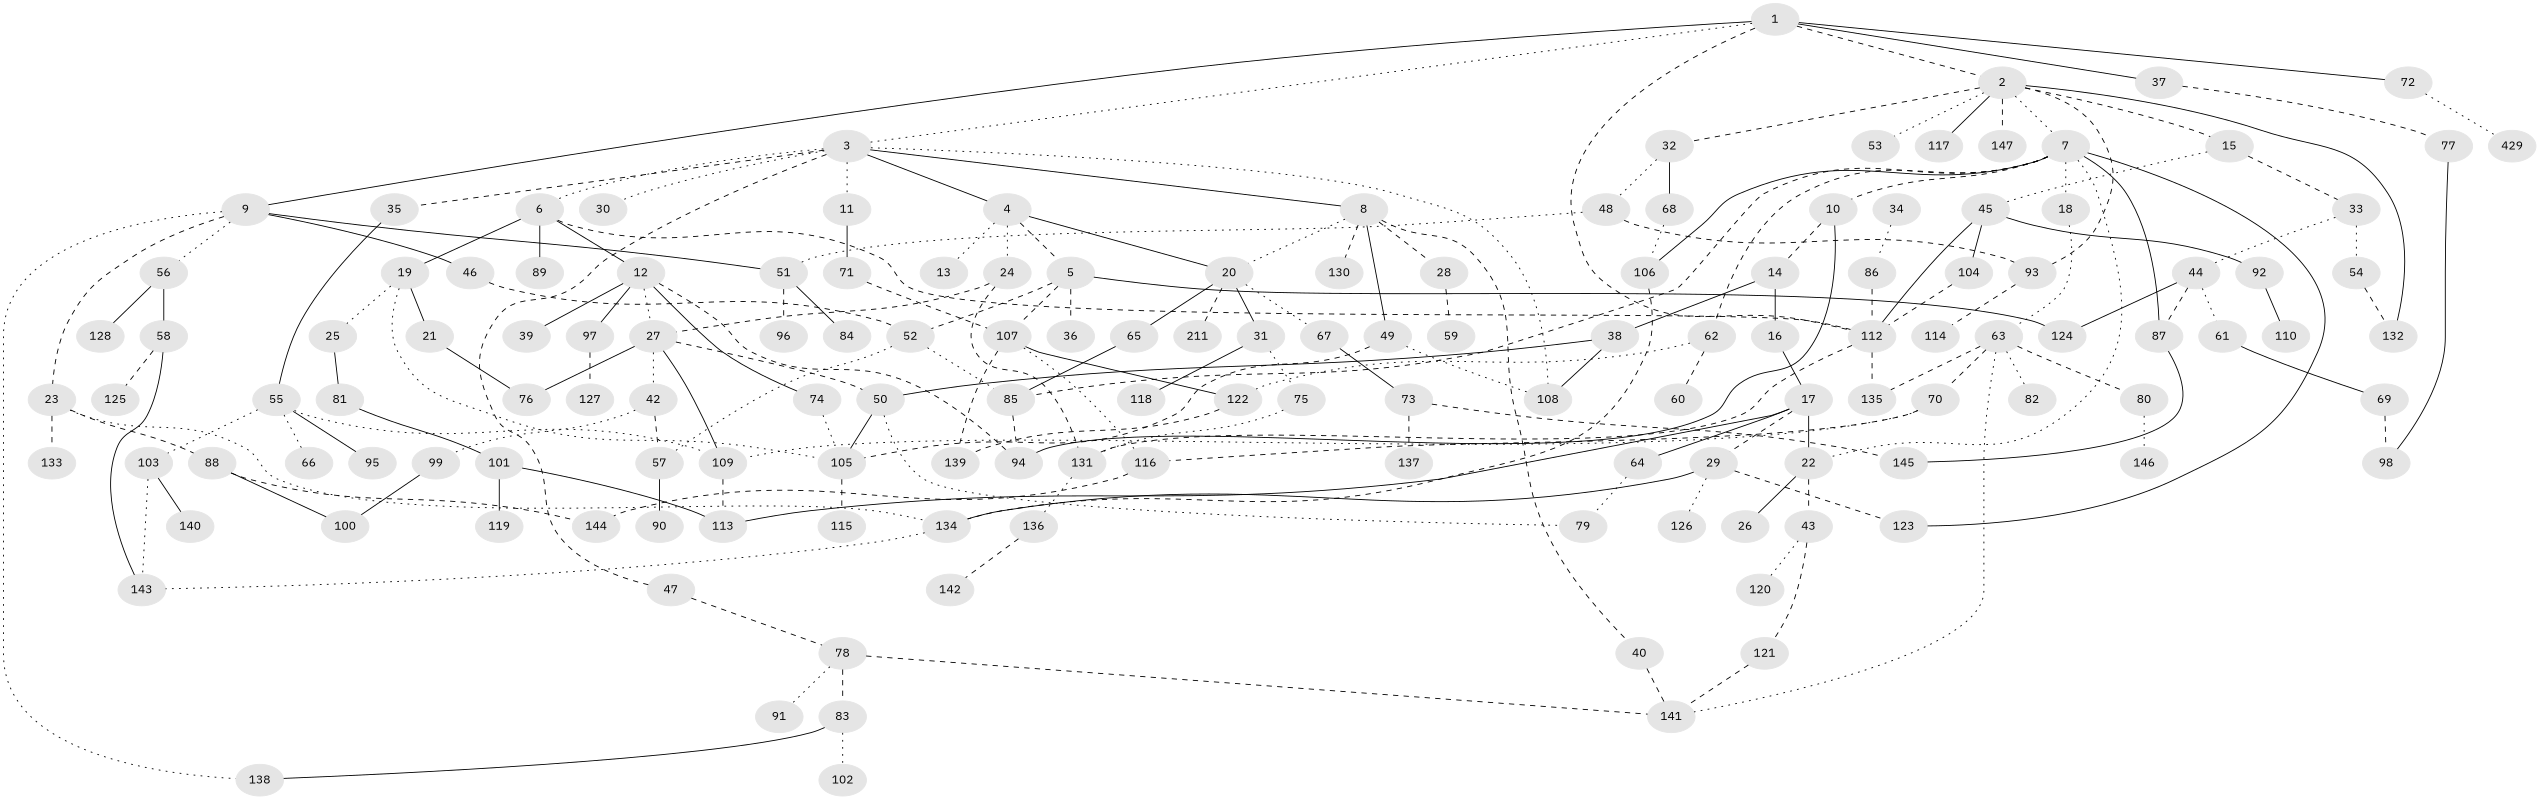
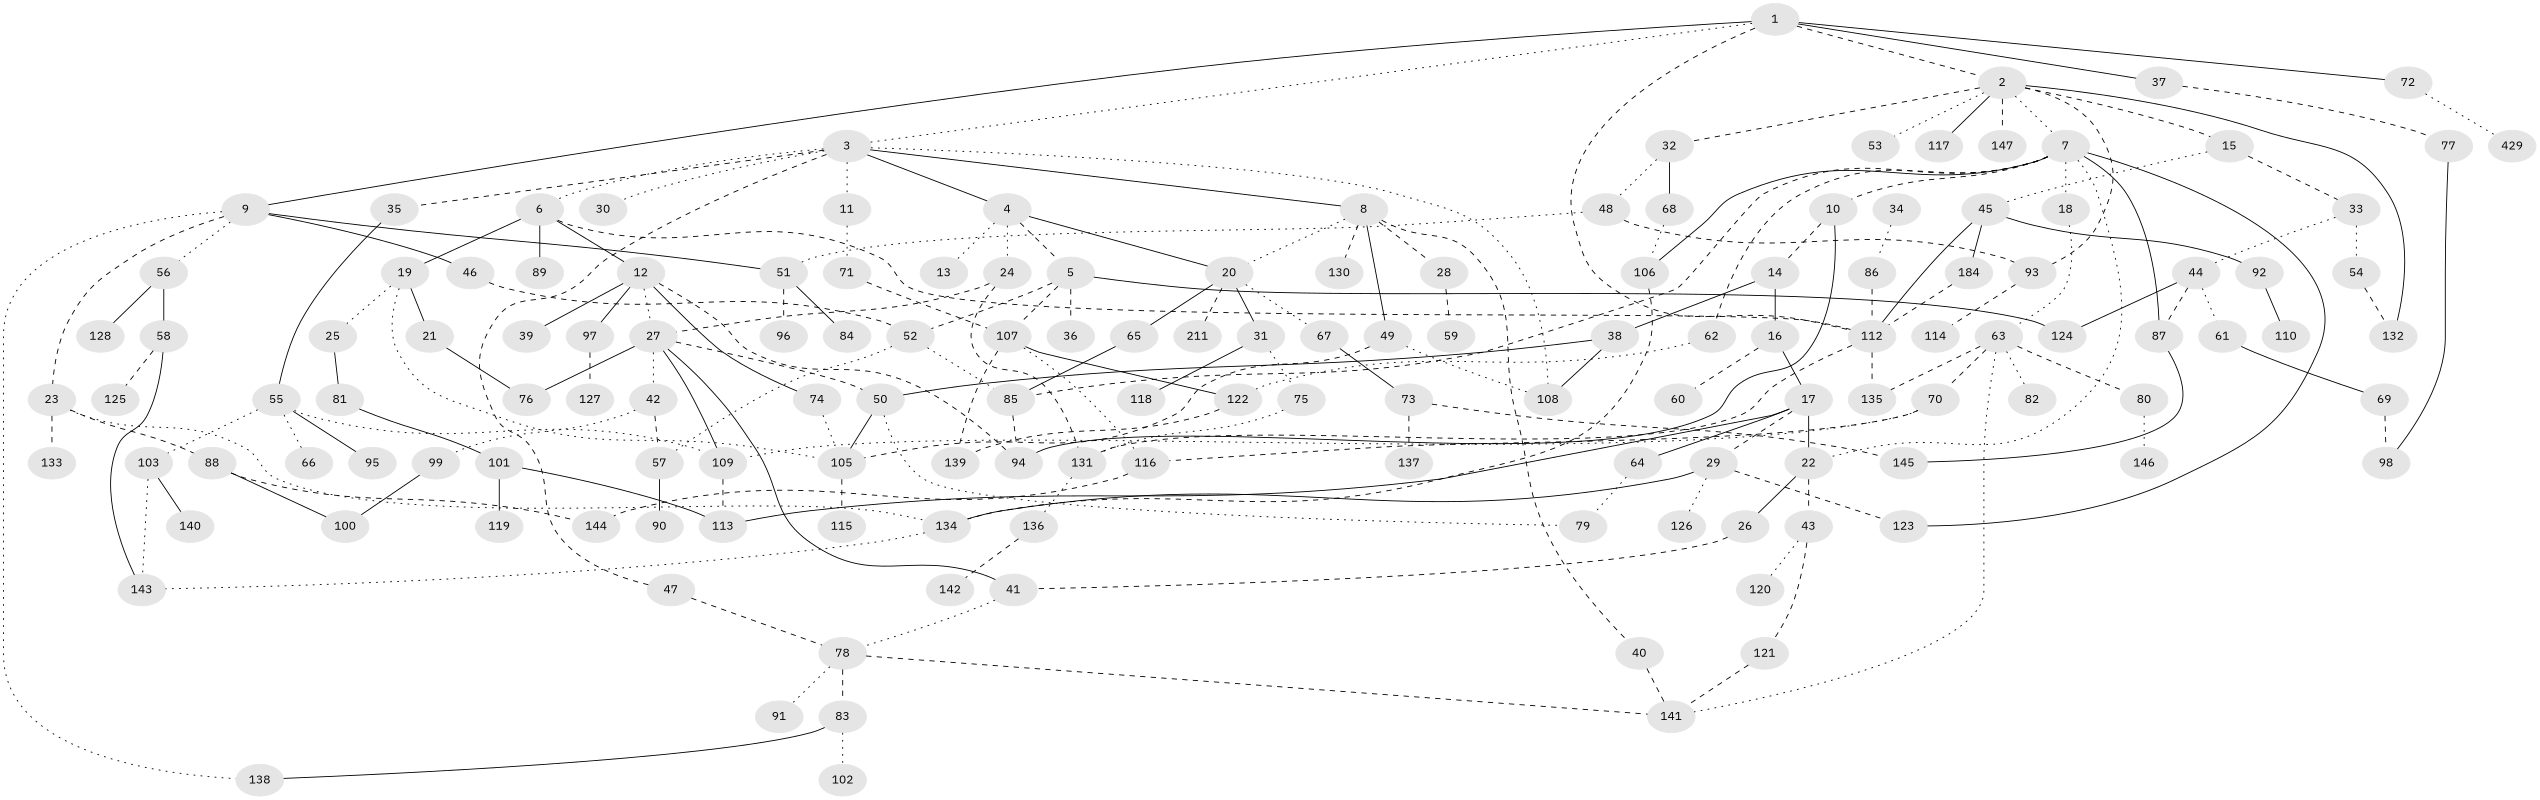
(847, 239) -> (847, 239)
(1969, 273) -> (1969, 273)
(1695, 368) -> (1727, 368)
none -> (1014, 590)
